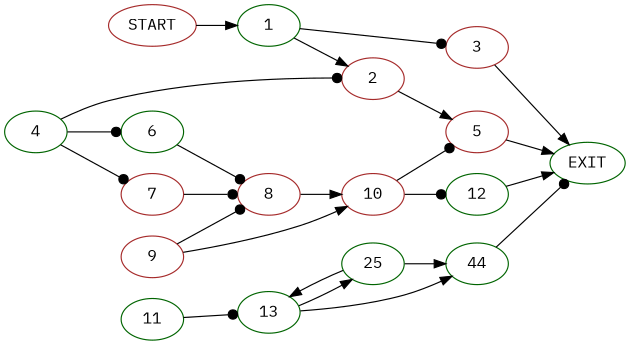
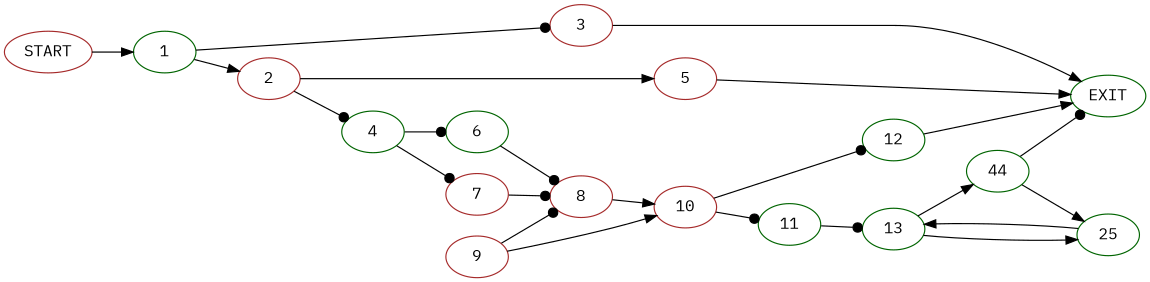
(194, 86) -> (317, 103)
(421, 166) -> (733, 215)
(419, 264) -> (1048, 200)
